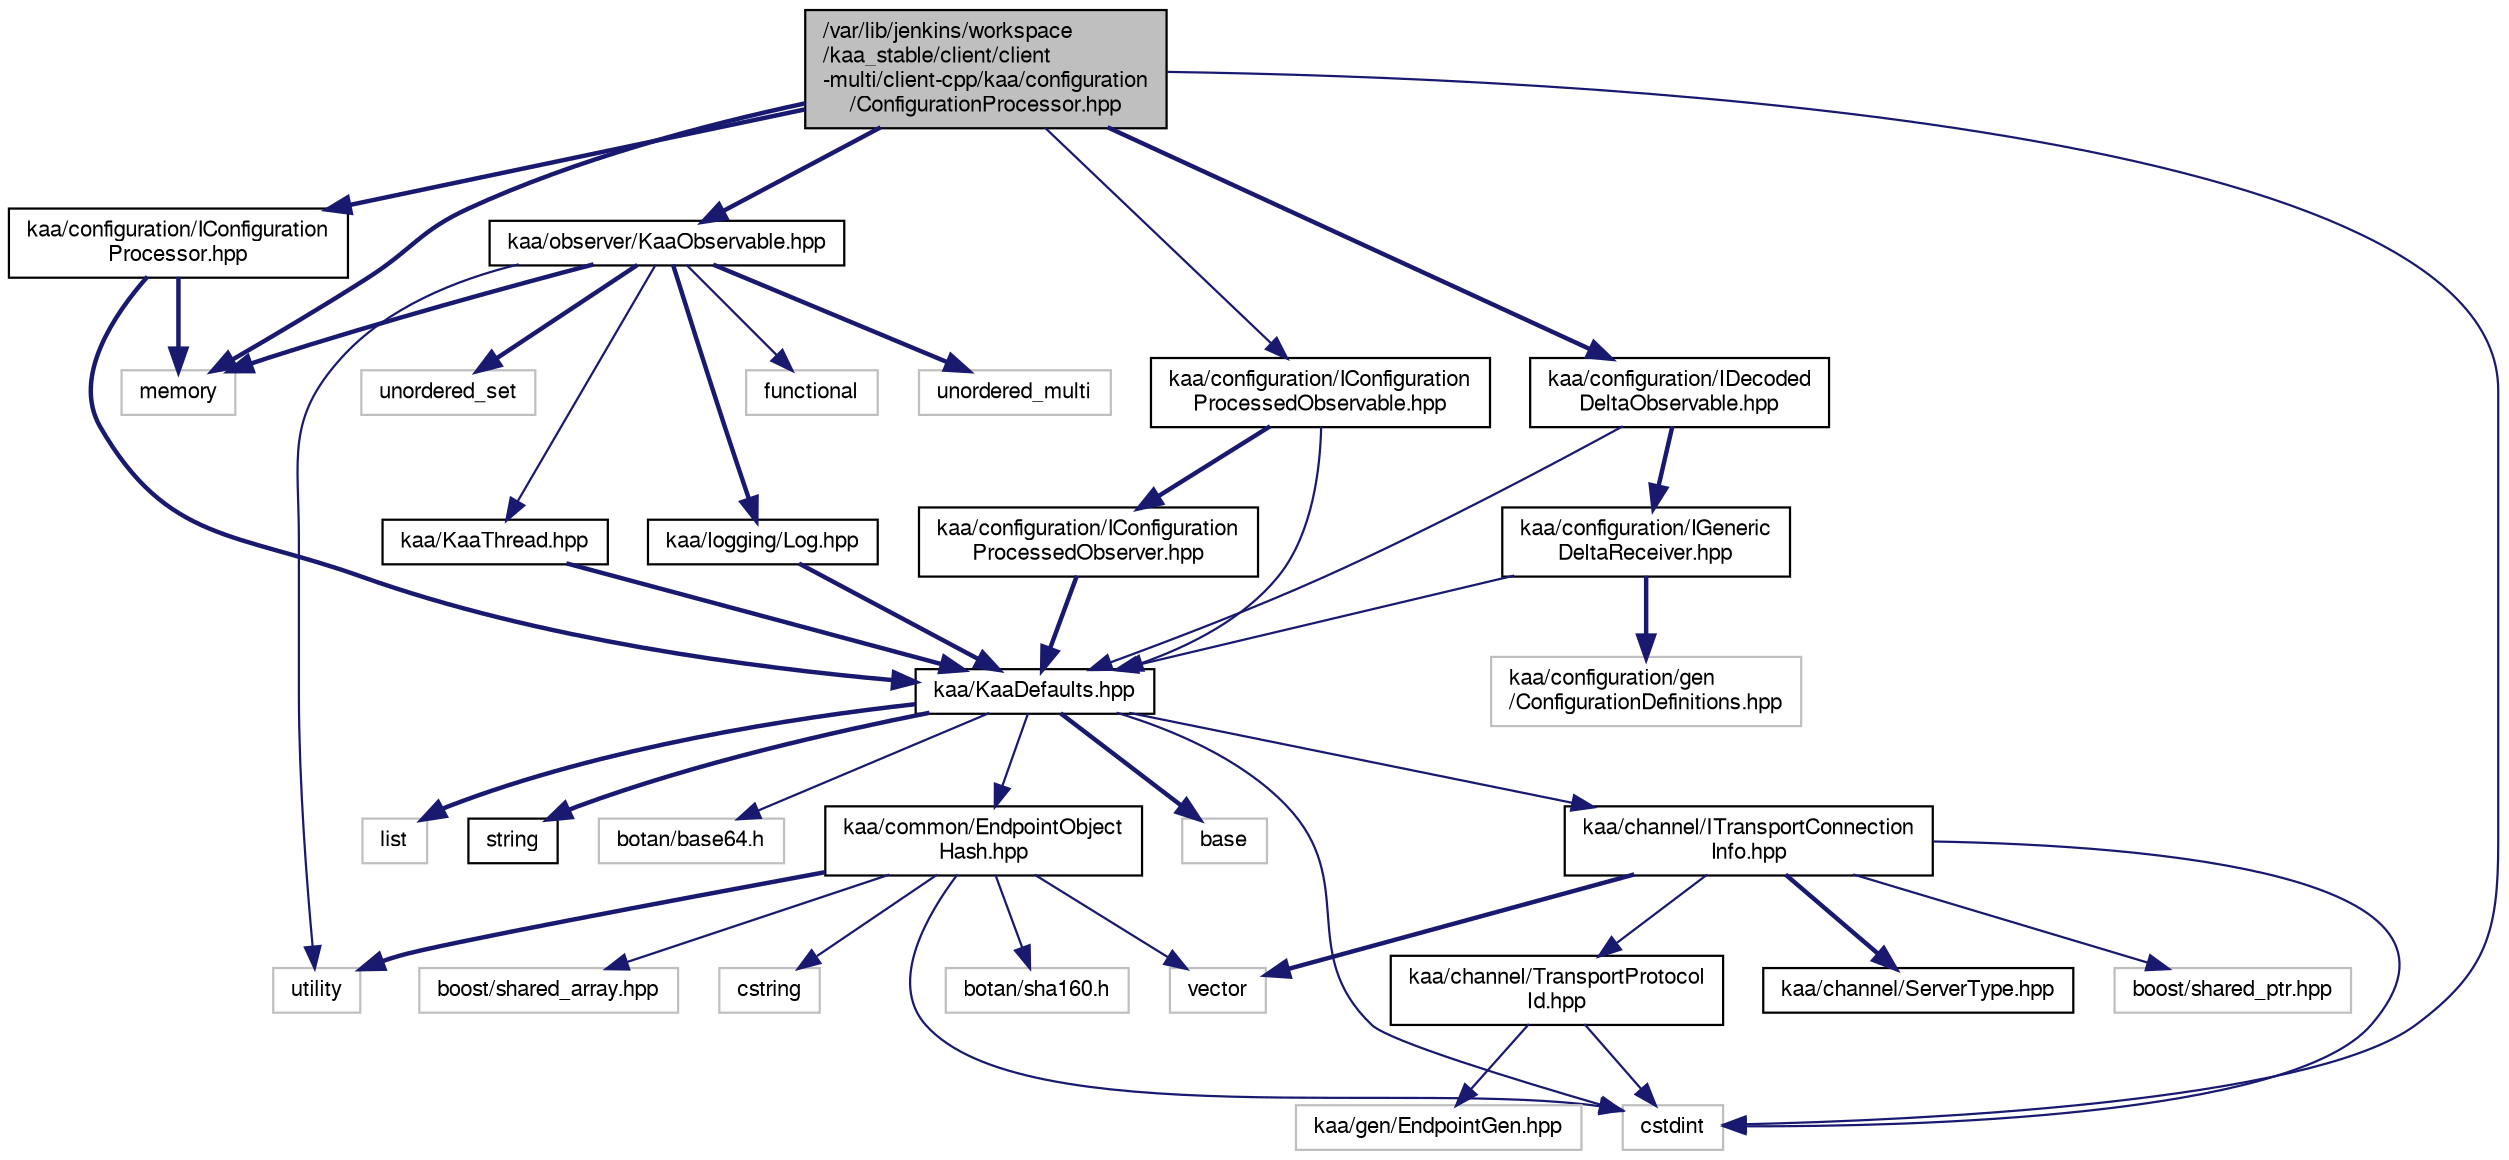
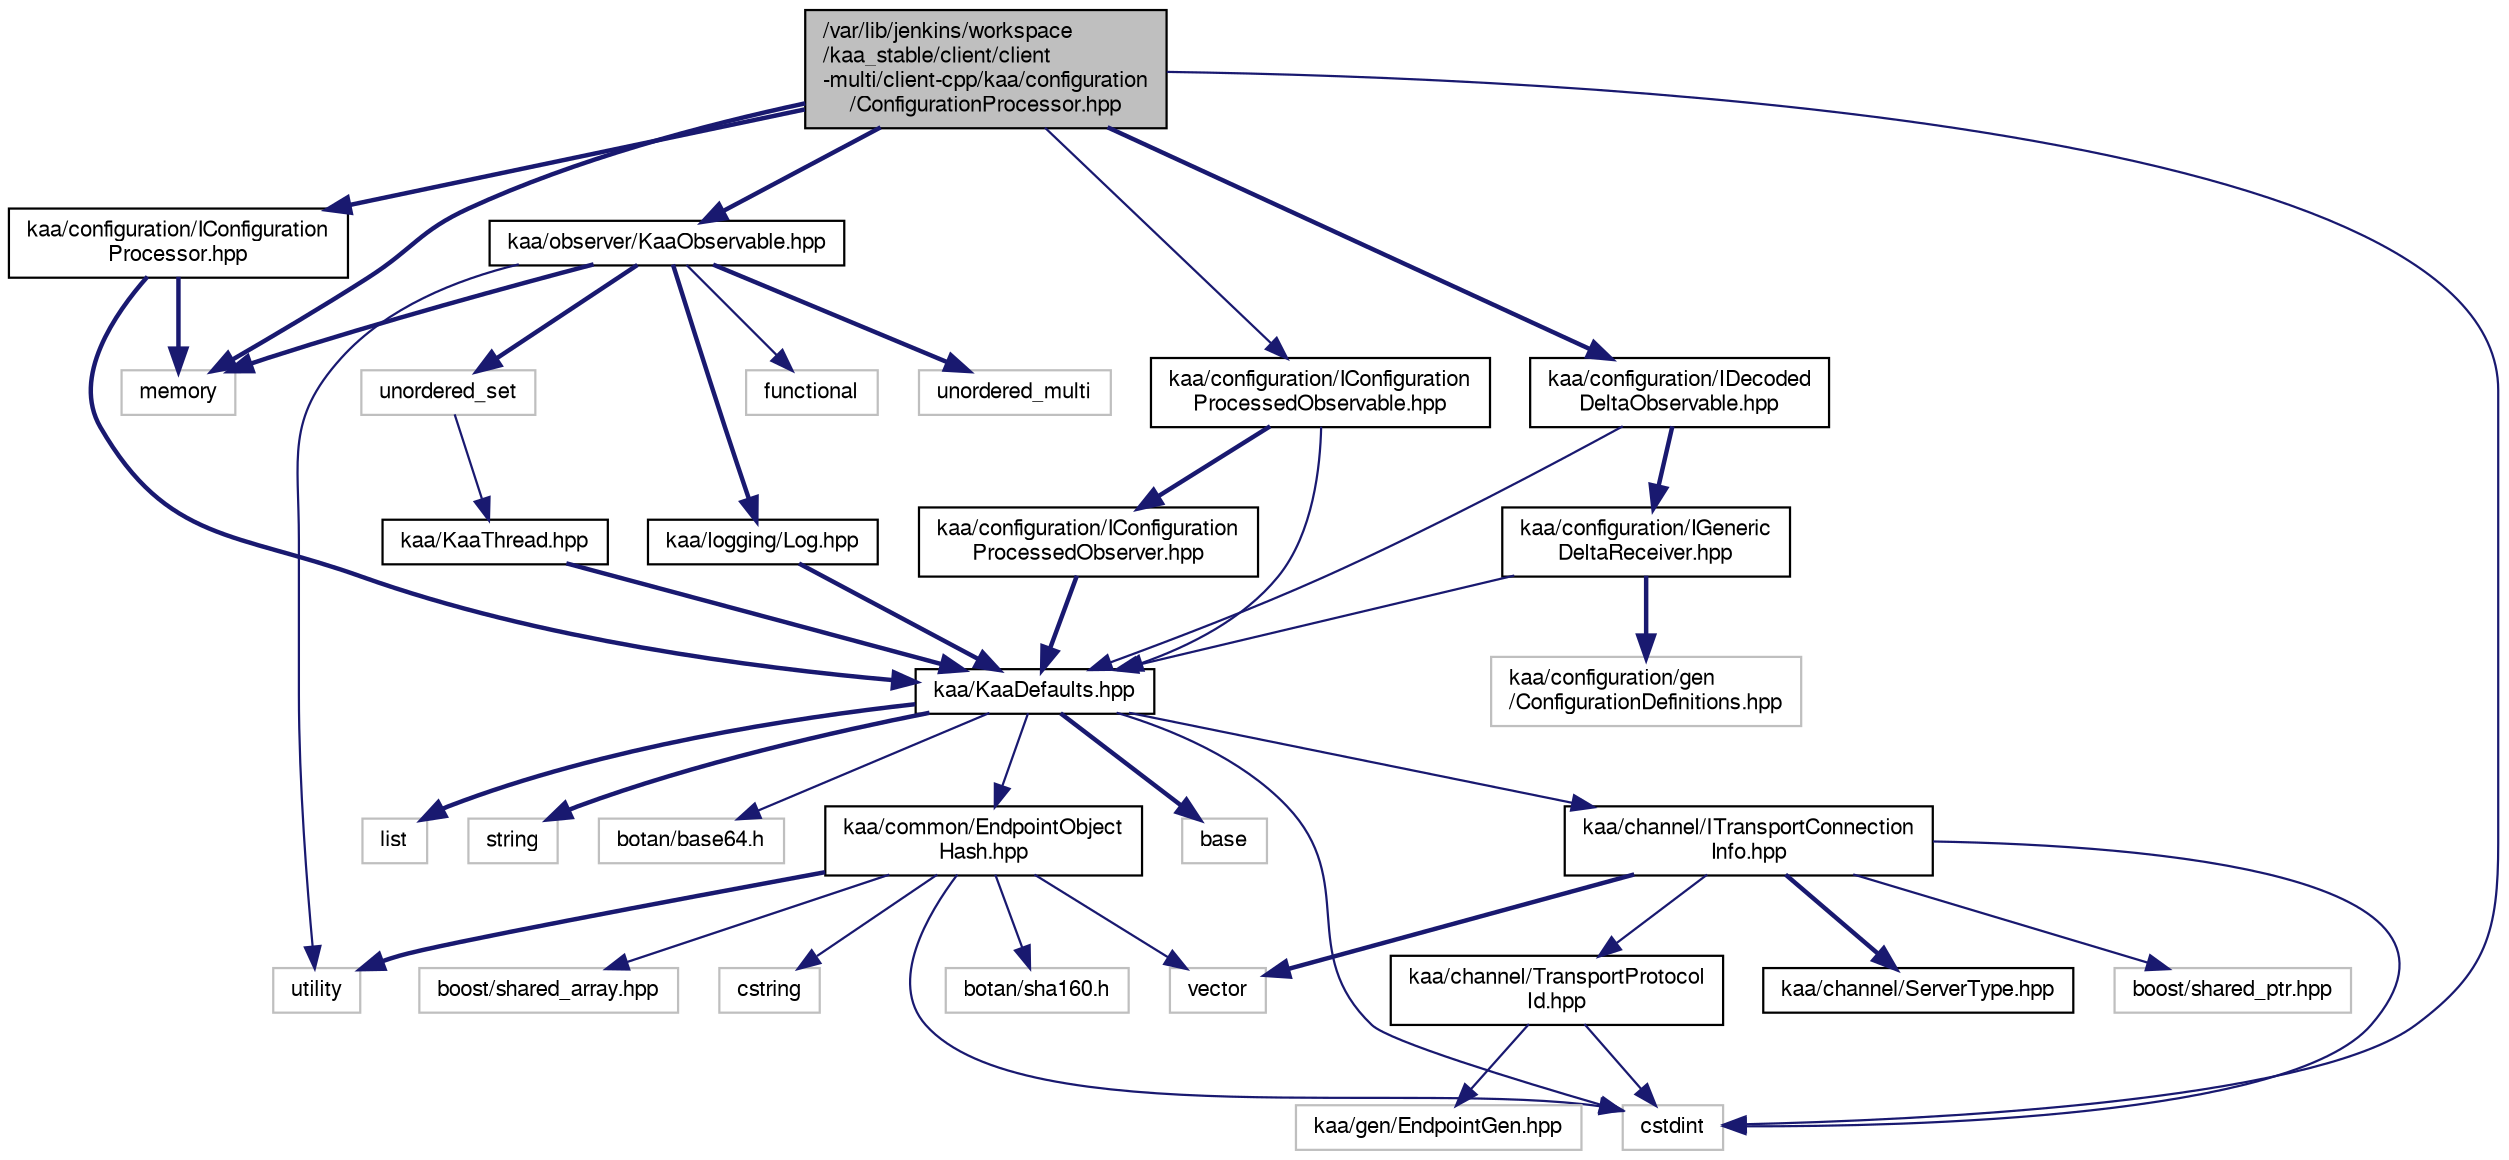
(587, 383) -> (468, 457)
(513, 841) -> (513, 841)
